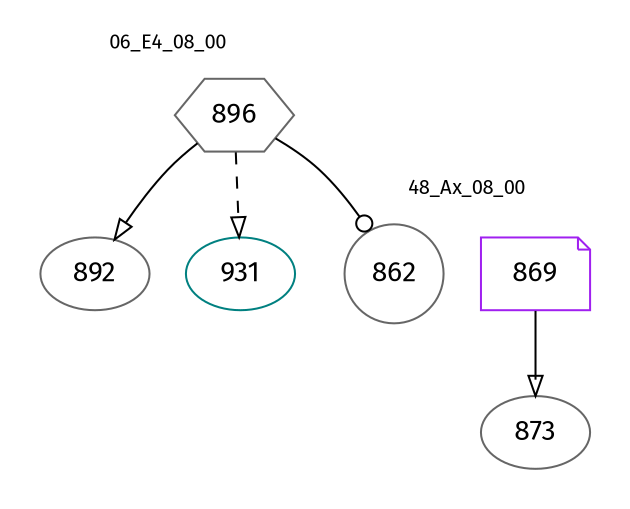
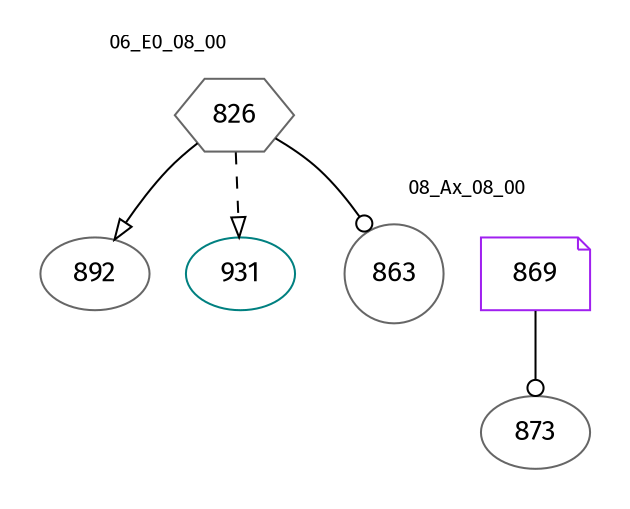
(168, 43) -> (168, 43)
(234, 115) -> (234, 115)
(467, 189) -> (467, 189)
(394, 274) -> (394, 274)
(536, 345) -> (536, 345)
